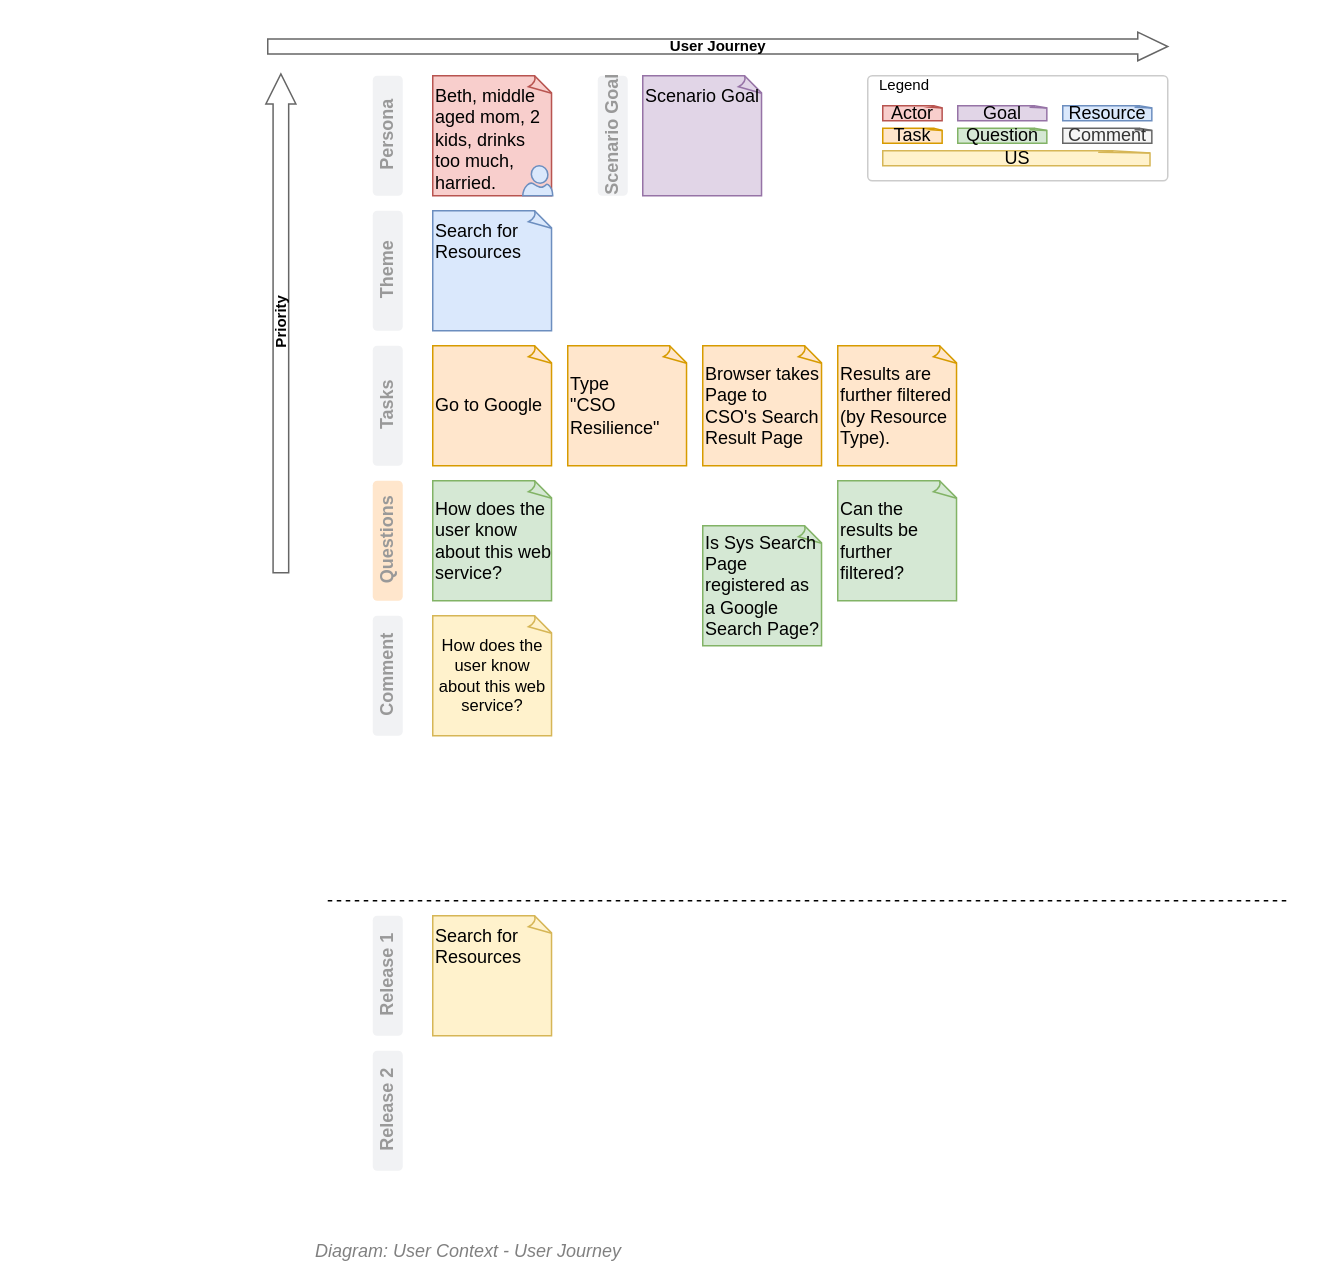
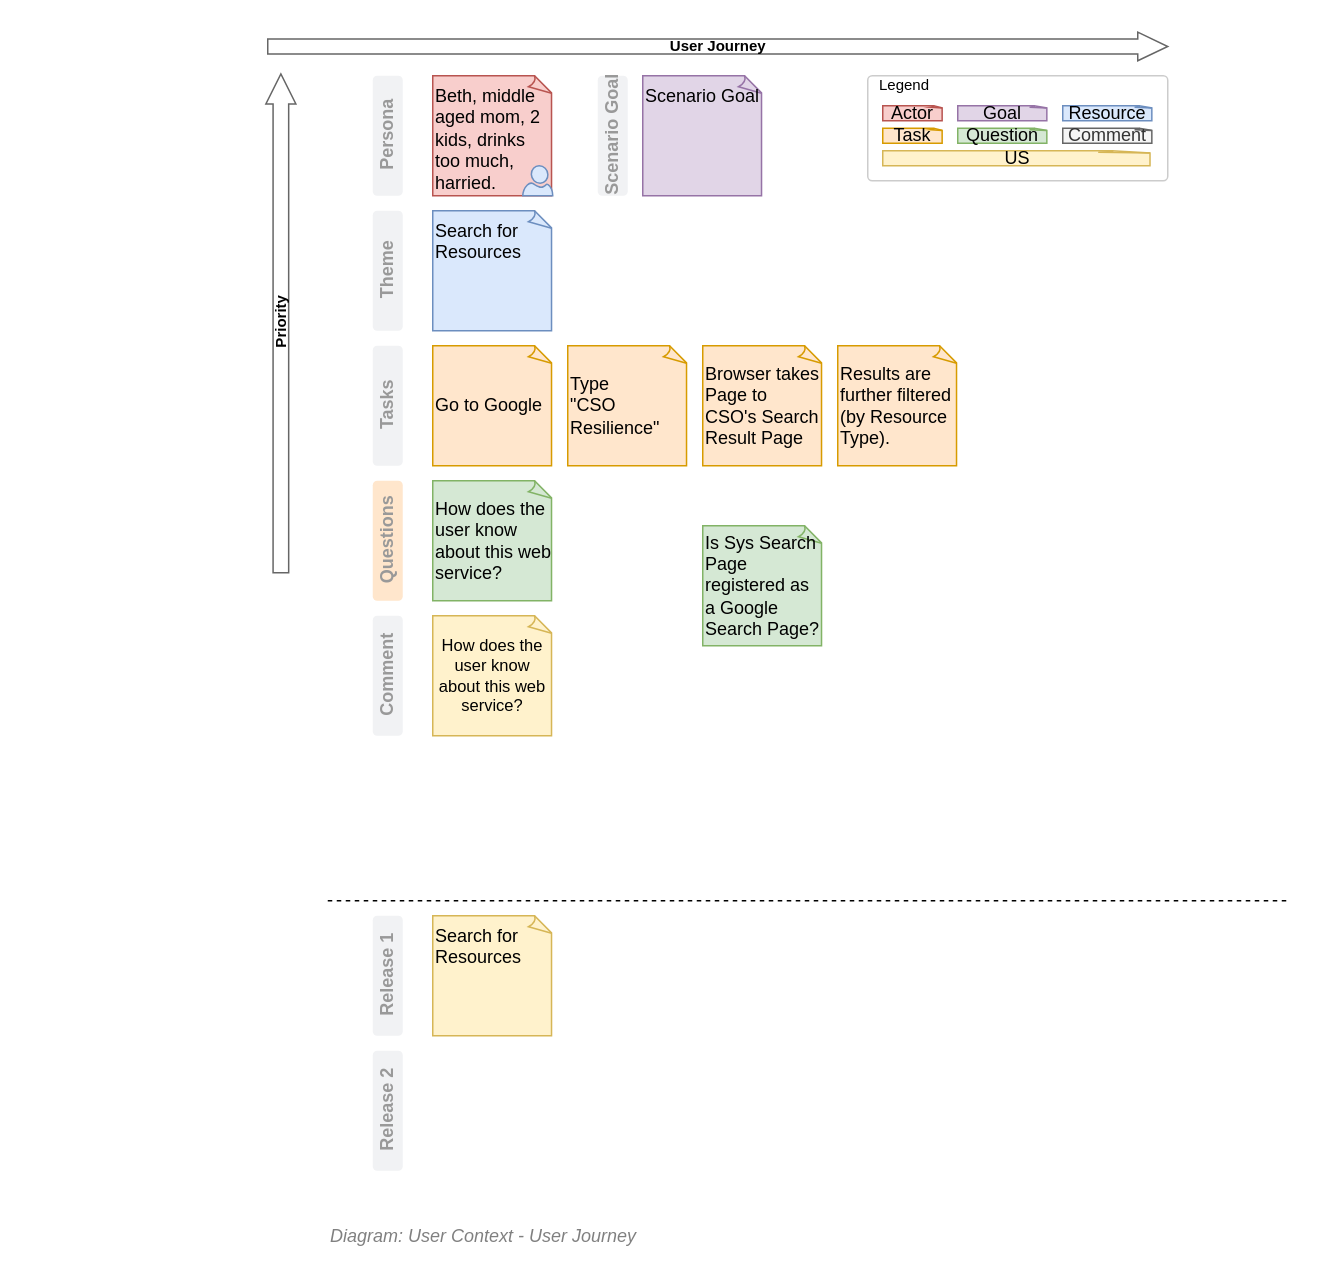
(898, 541) -> none
(703, 1246) -> (718, 1231)
